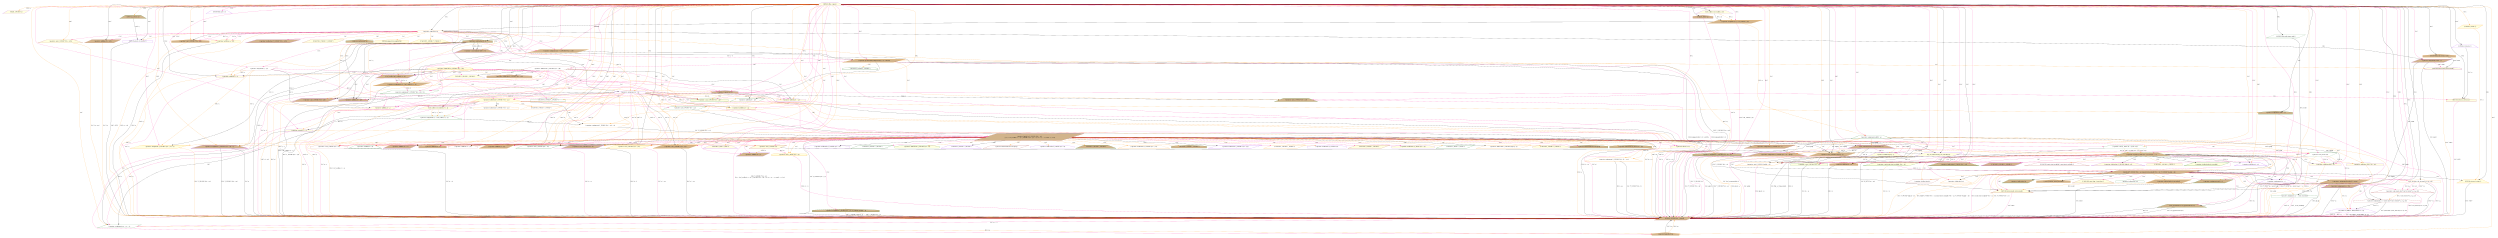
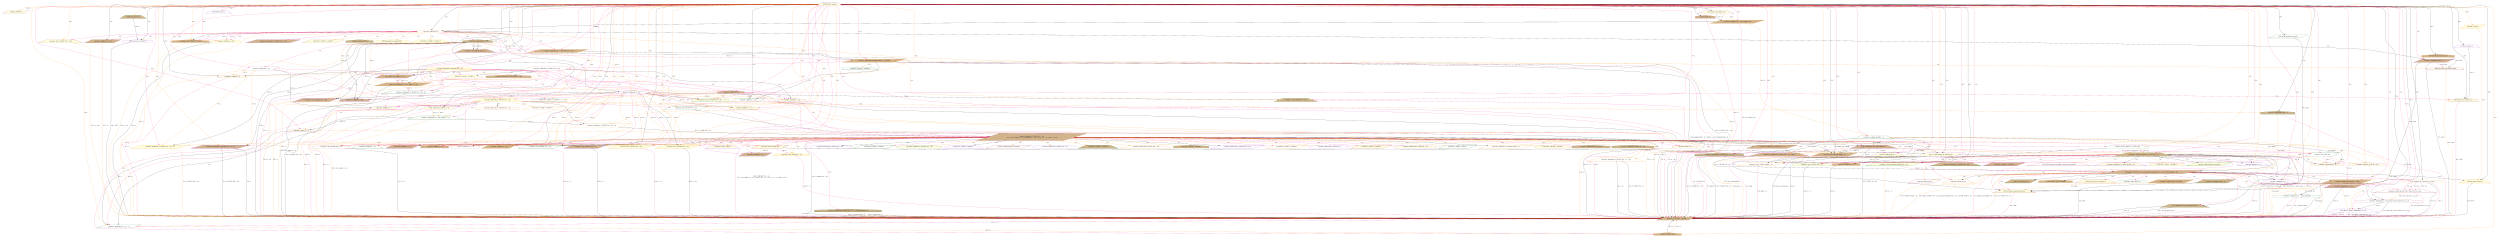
(219, 147) -> (220, 147)
(675, 147) -> (678, 147)
